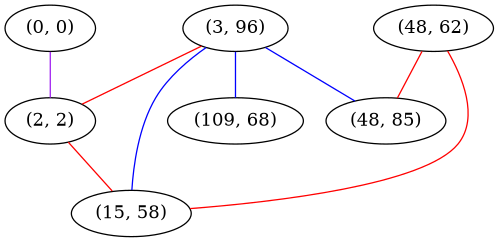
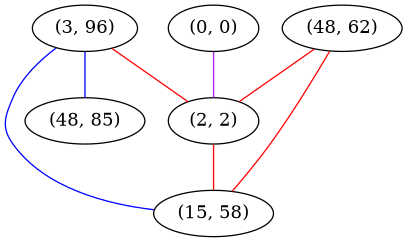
(410, 75) -> (277, 75)
(235, 121) -> none
